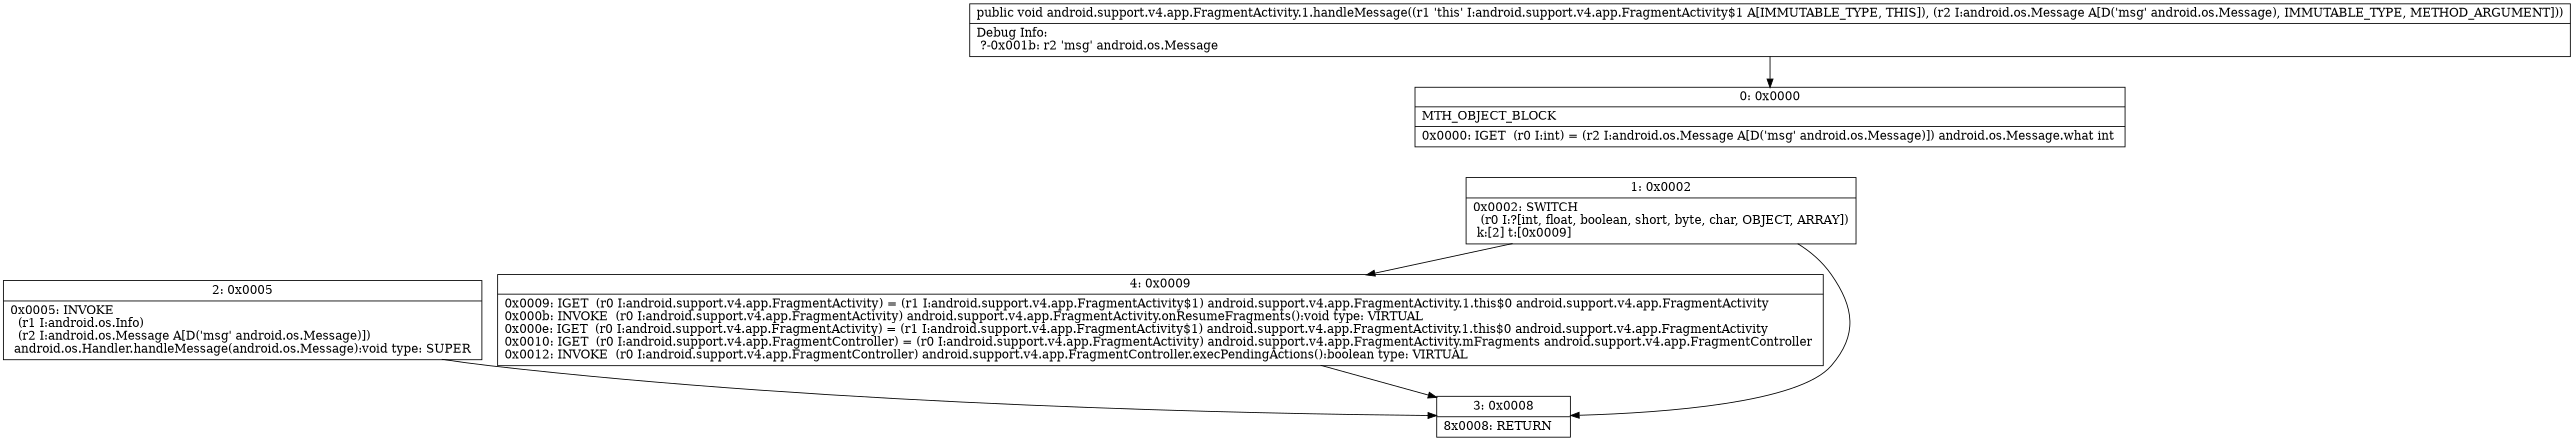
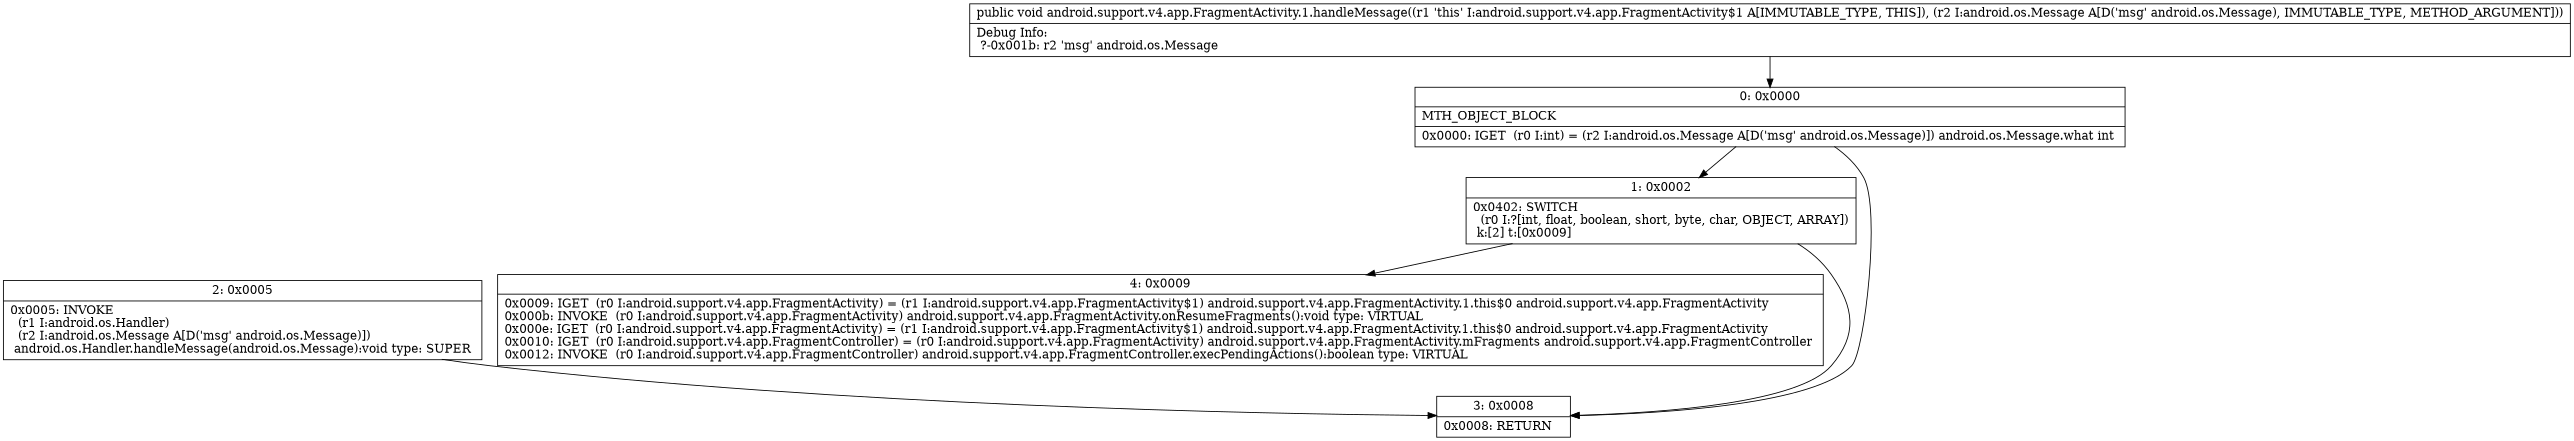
none -> (1721, 159)
(1530, 208) -> (1530, 208)
(77, 324) -> (90, 324)
(1375, 380) -> (1833, 379)
(1504, 427) -> (1504, 427)
